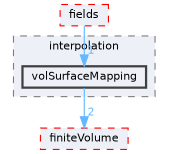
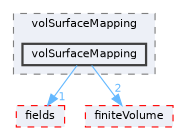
(84, 43) -> (65, 82)
(84, 47) -> (84, 24)
